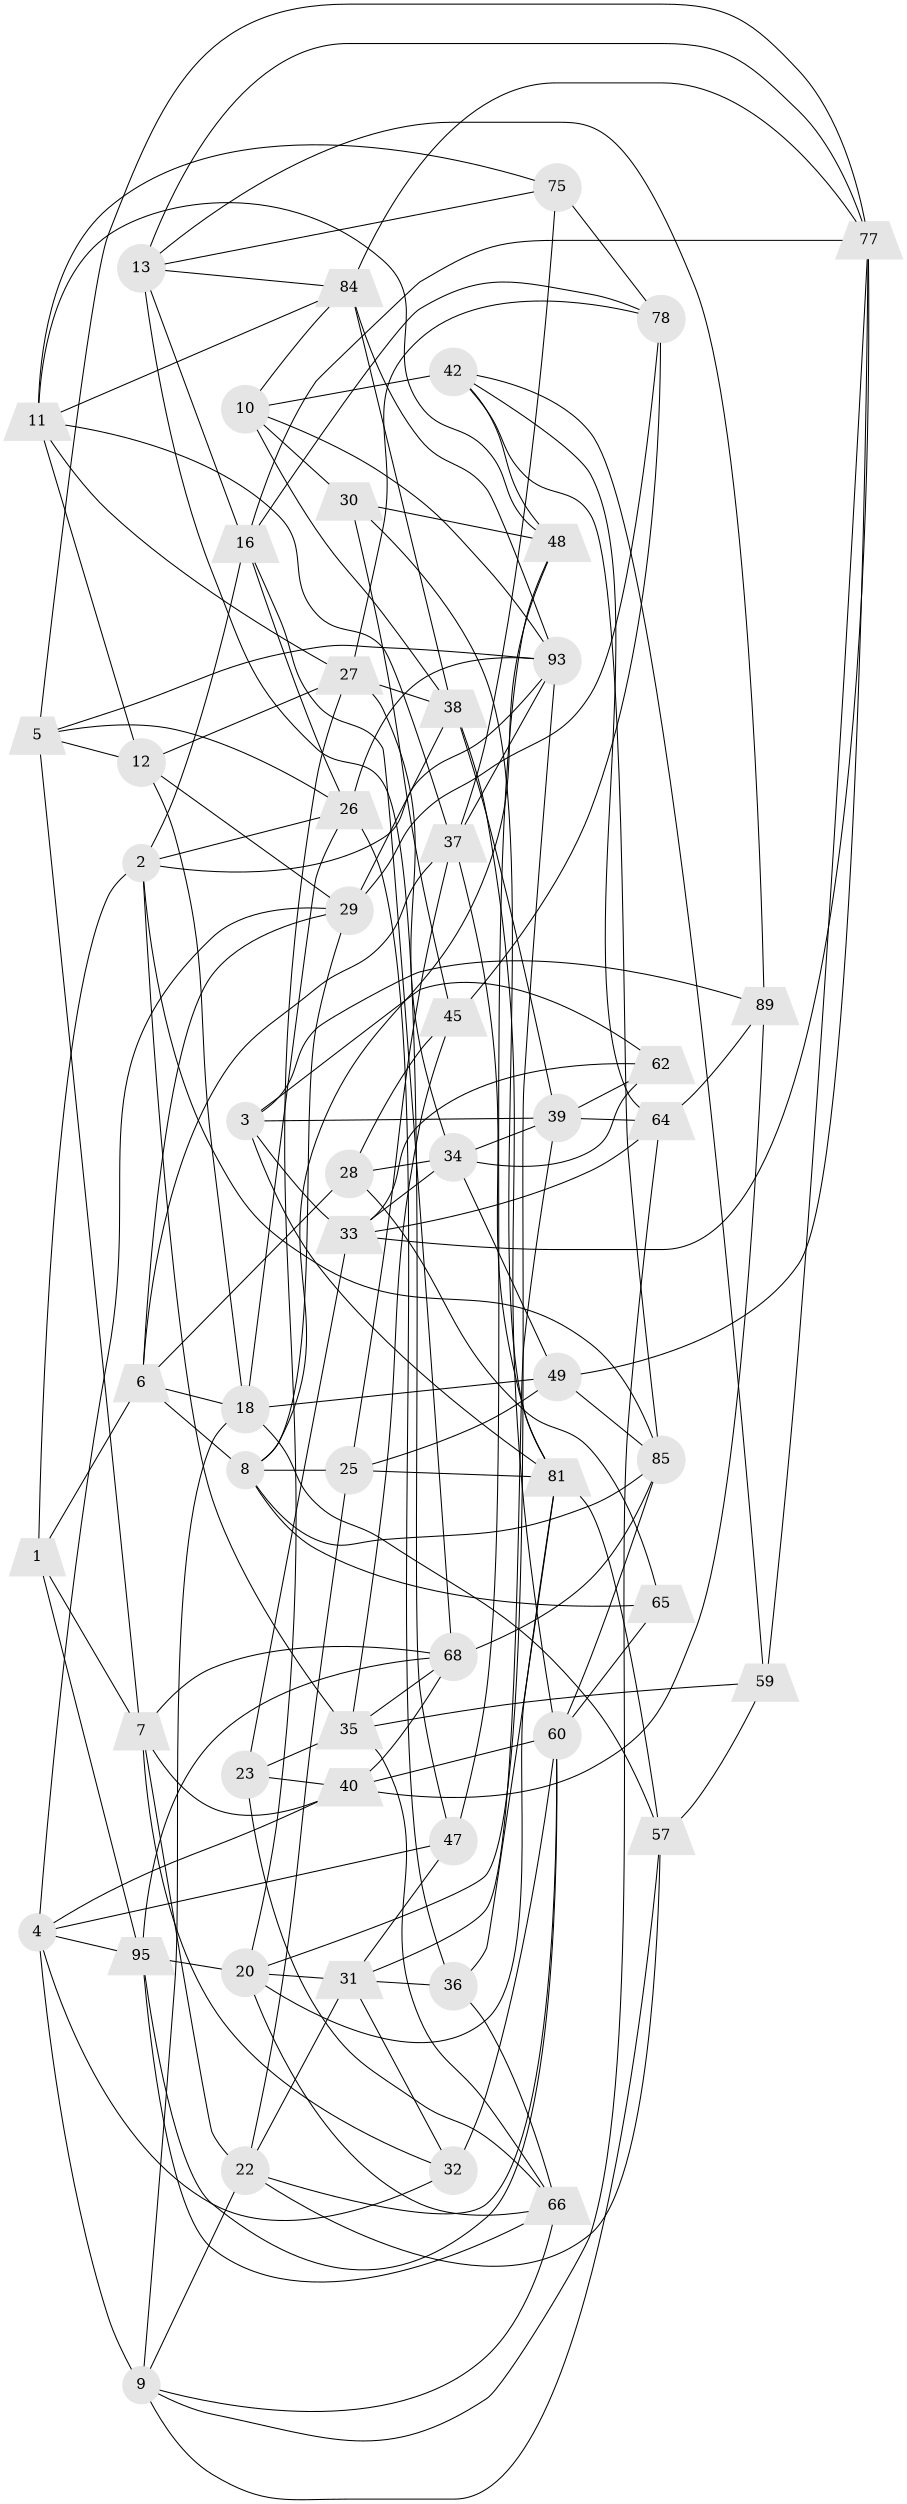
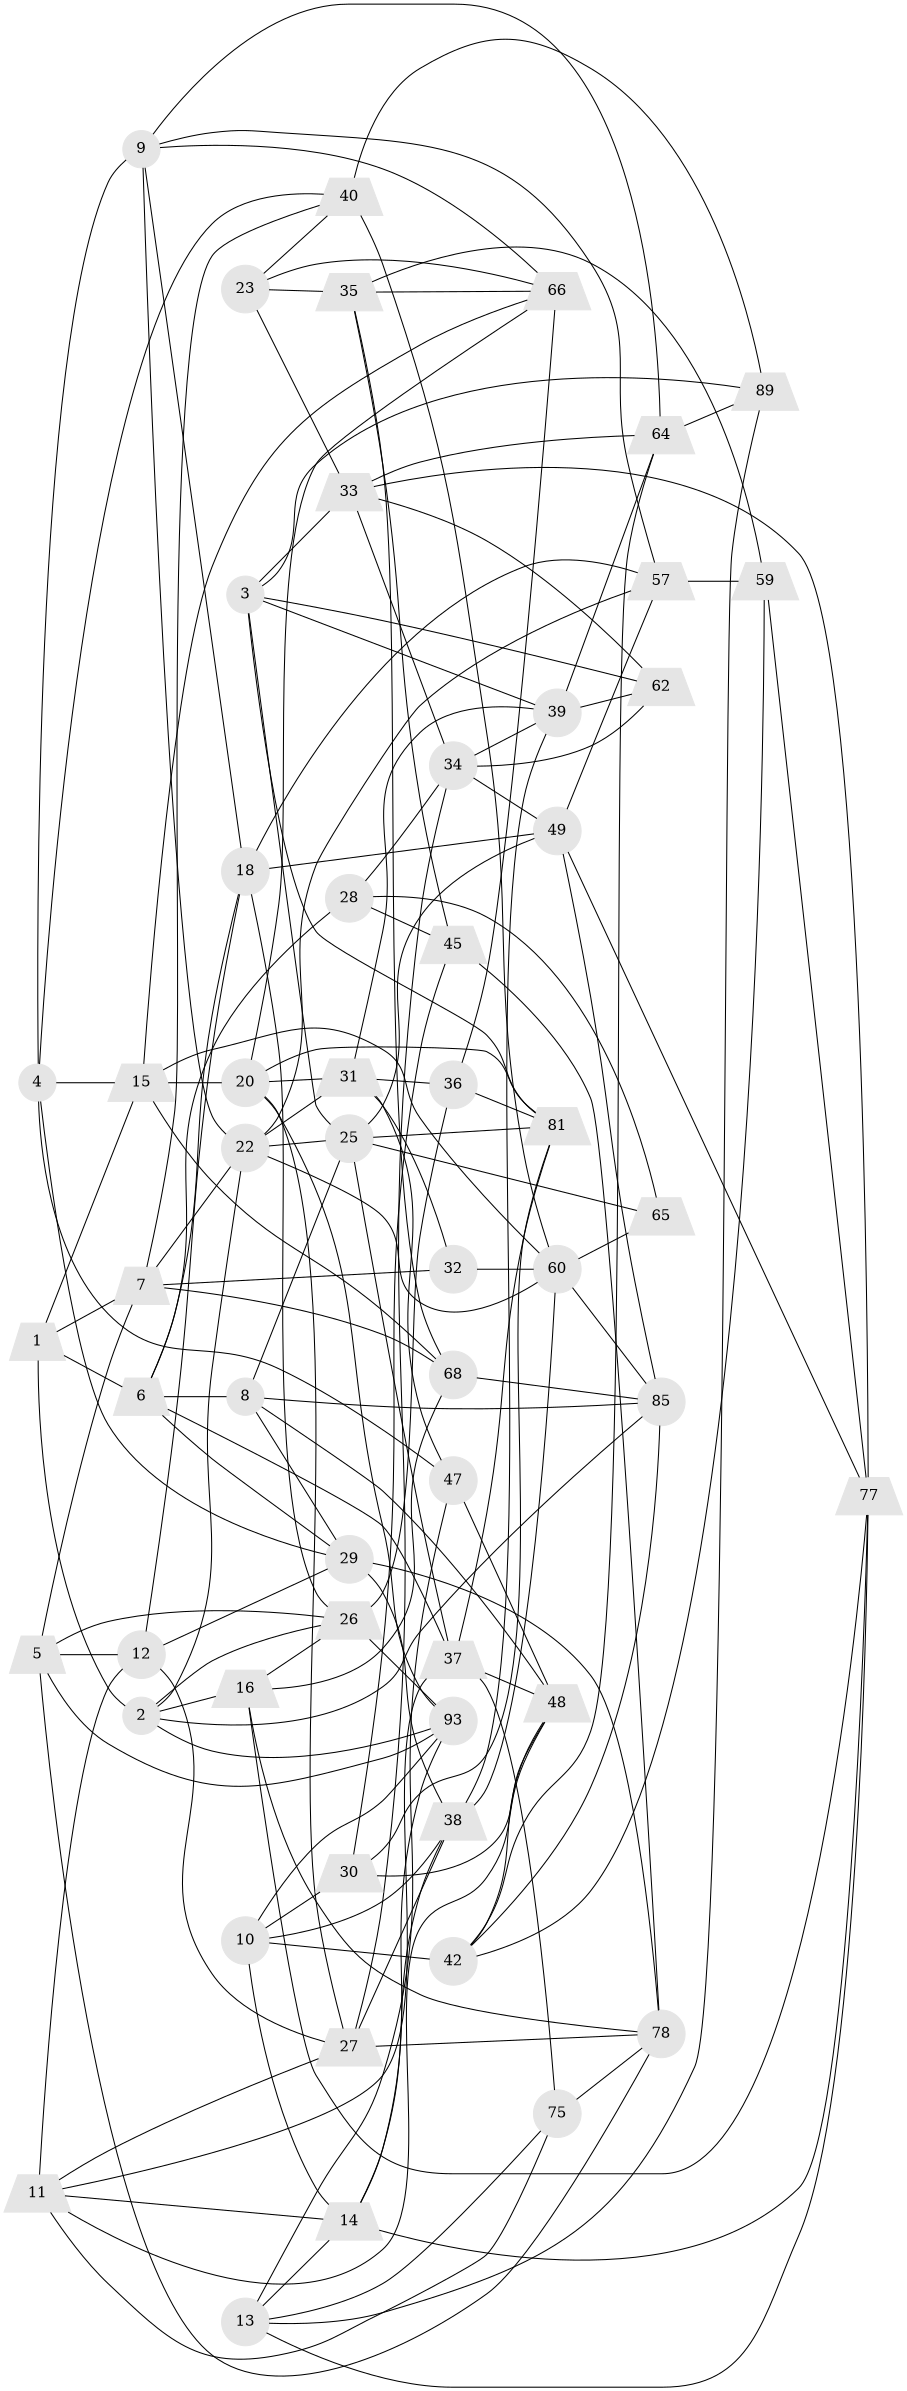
(247, 26) -> (174, 2306)
(349, 288) -> (349, 2221)
(194, 408) -> none
(493, 774) -> (522, 1689)
none -> (287, 897)
(179, 1314) -> (208, 1444)
(428, 1589) -> (498, 1176)
(632, 1661) -> (607, 710)
(403, 1733) -> none
(141, 1956) -> (141, 1083)
(168, 2171) -> none
